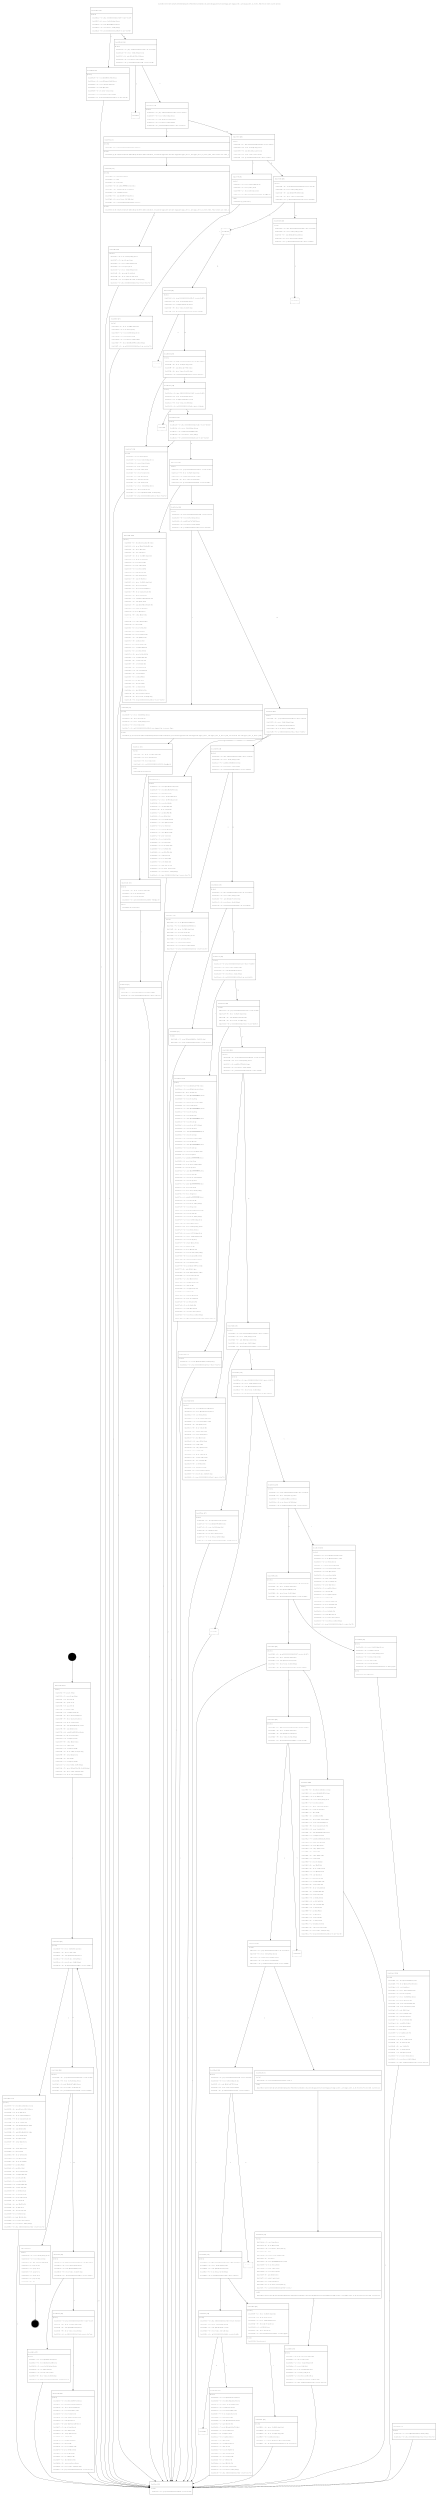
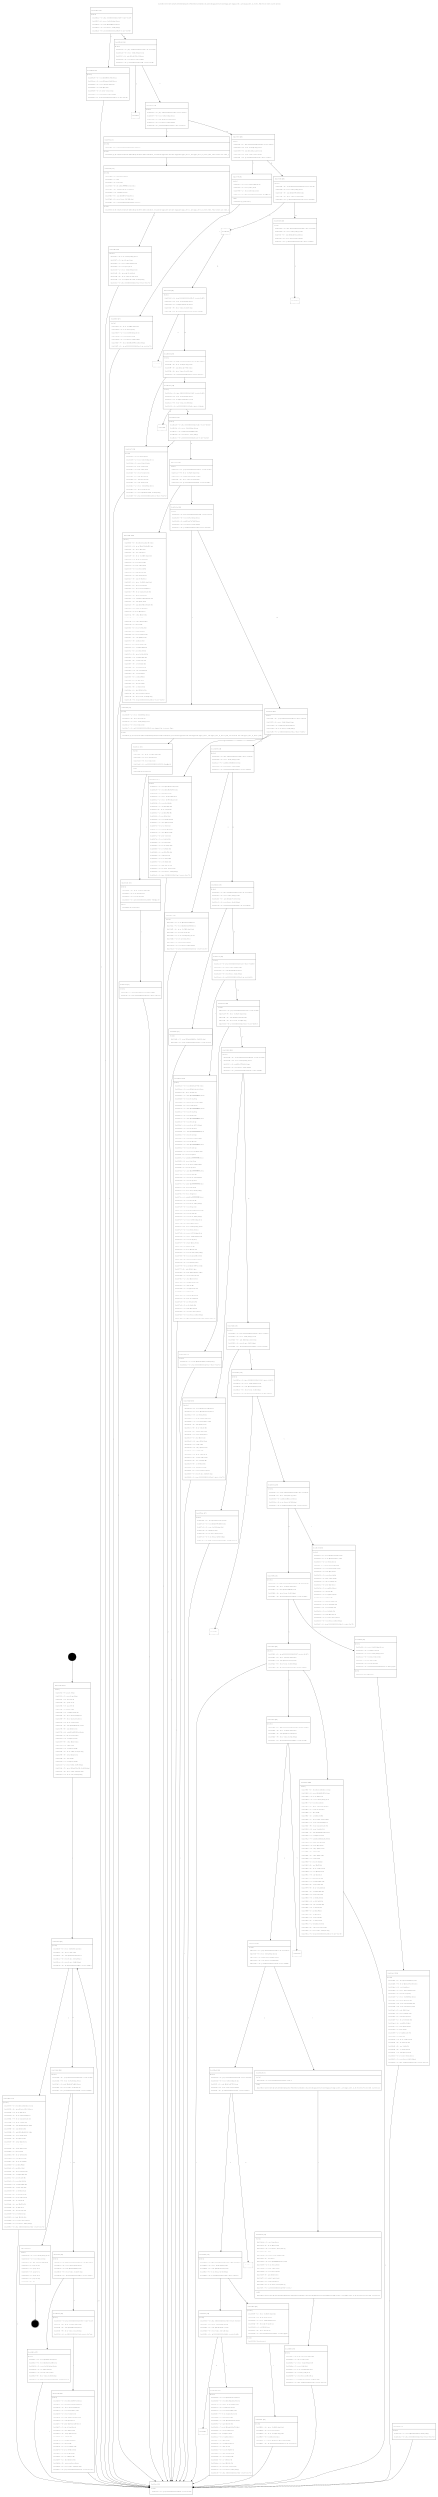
(192, 2056) -> (184, 1980)
